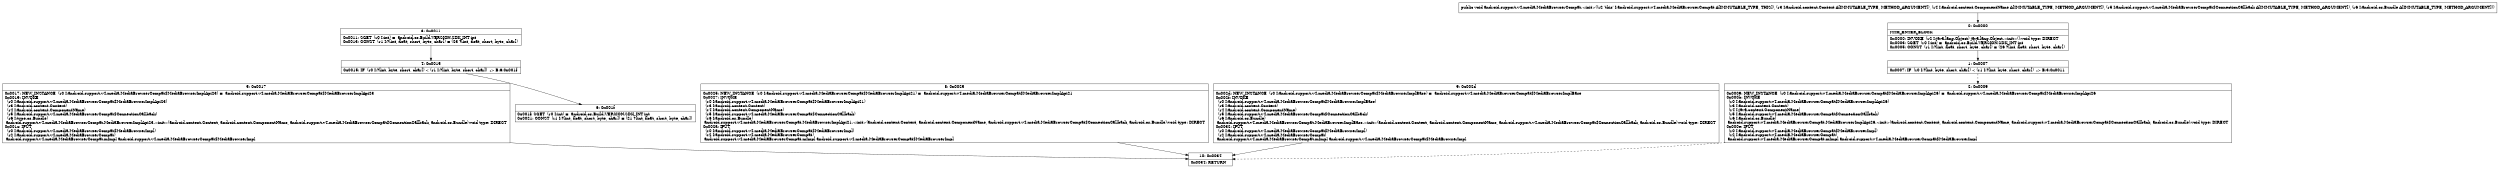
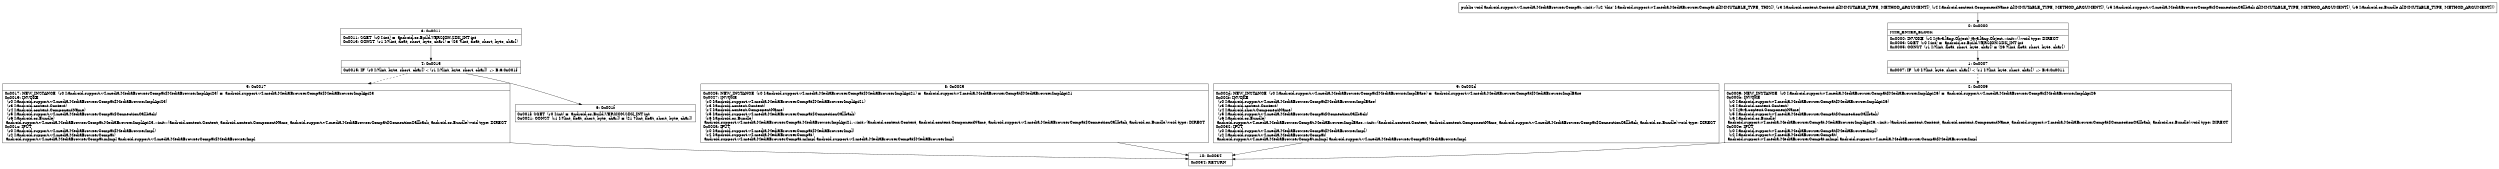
none -> (389, 78)
(1256, 110) -> (1254, 110)
(27, 119) -> (30, 119)
(1480, 155) -> (1480, 155)
